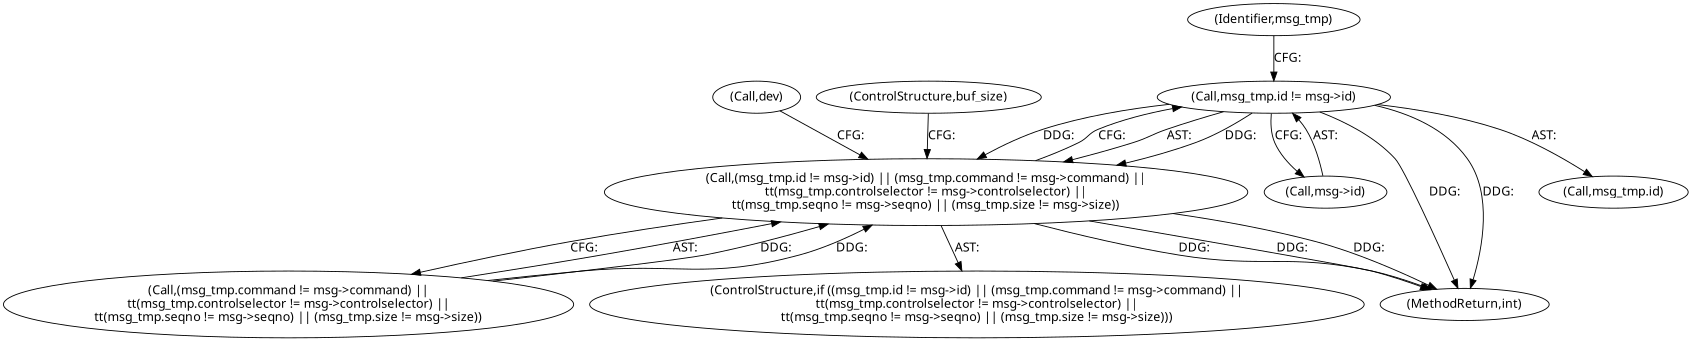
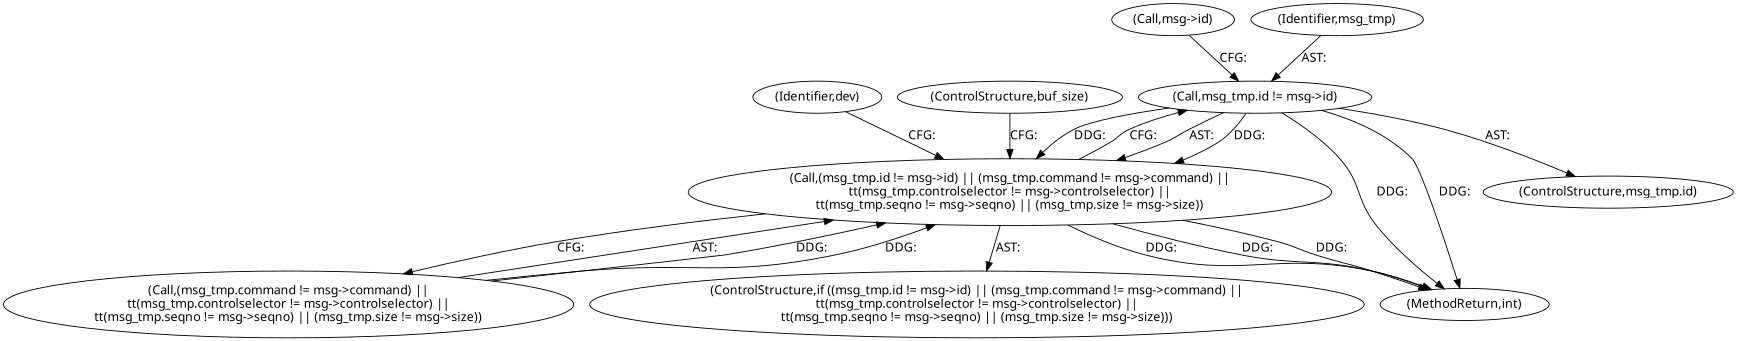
(1289, 58) -> (1316, 58)
(757, 97) -> (817, 97)
(1327, 136) -> (1235, 58)
(1276, 146) -> none
(1614, 192) -> (1608, 192)
